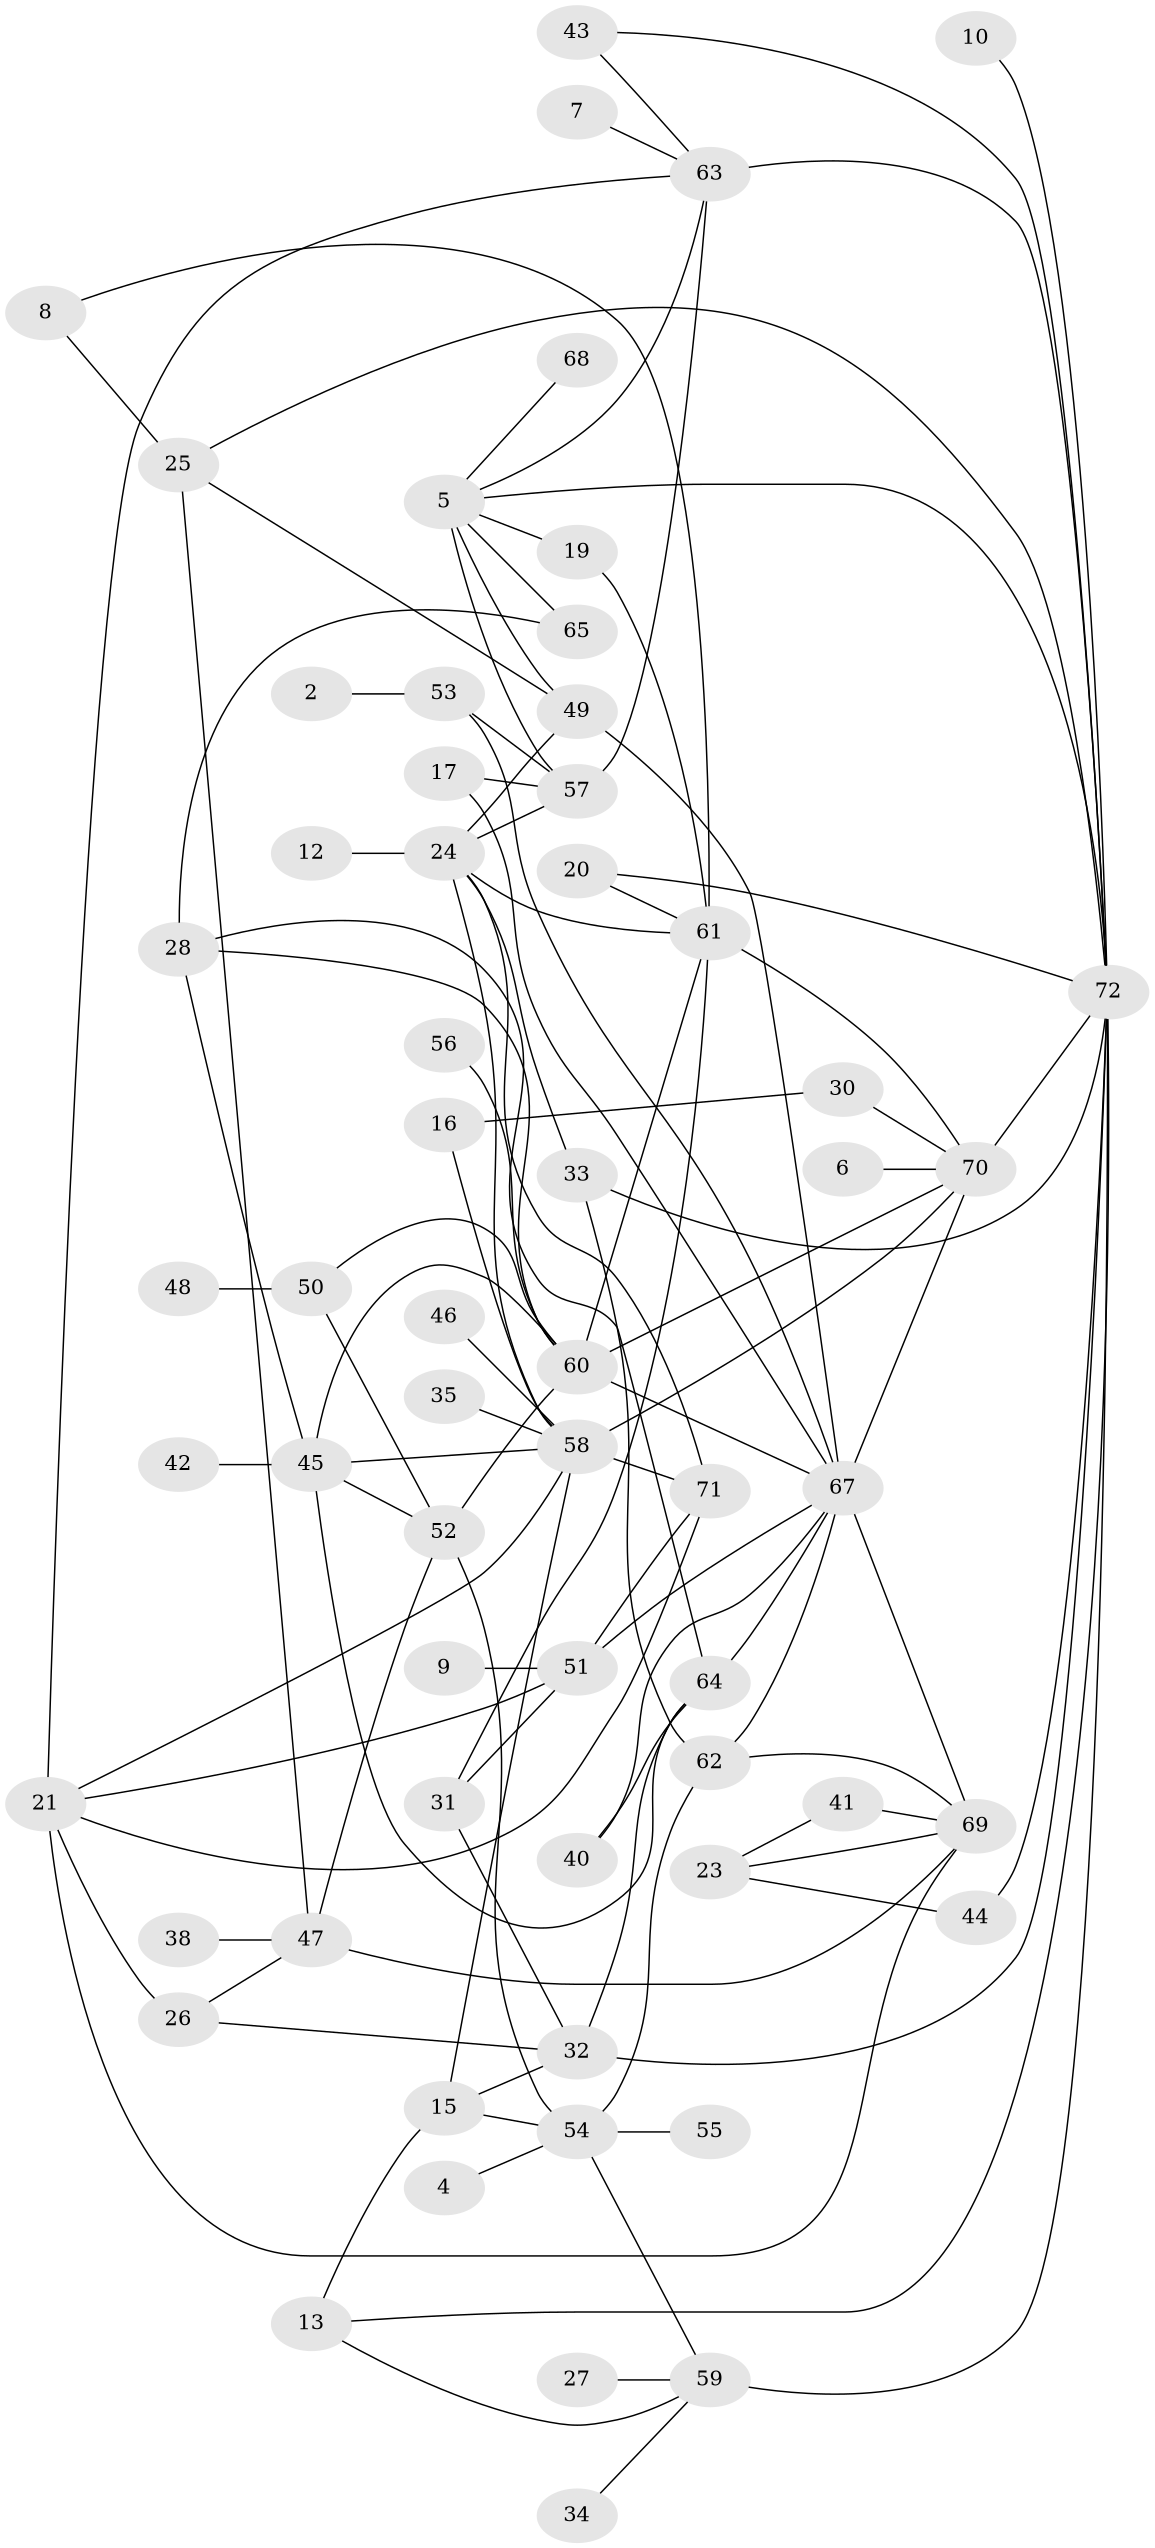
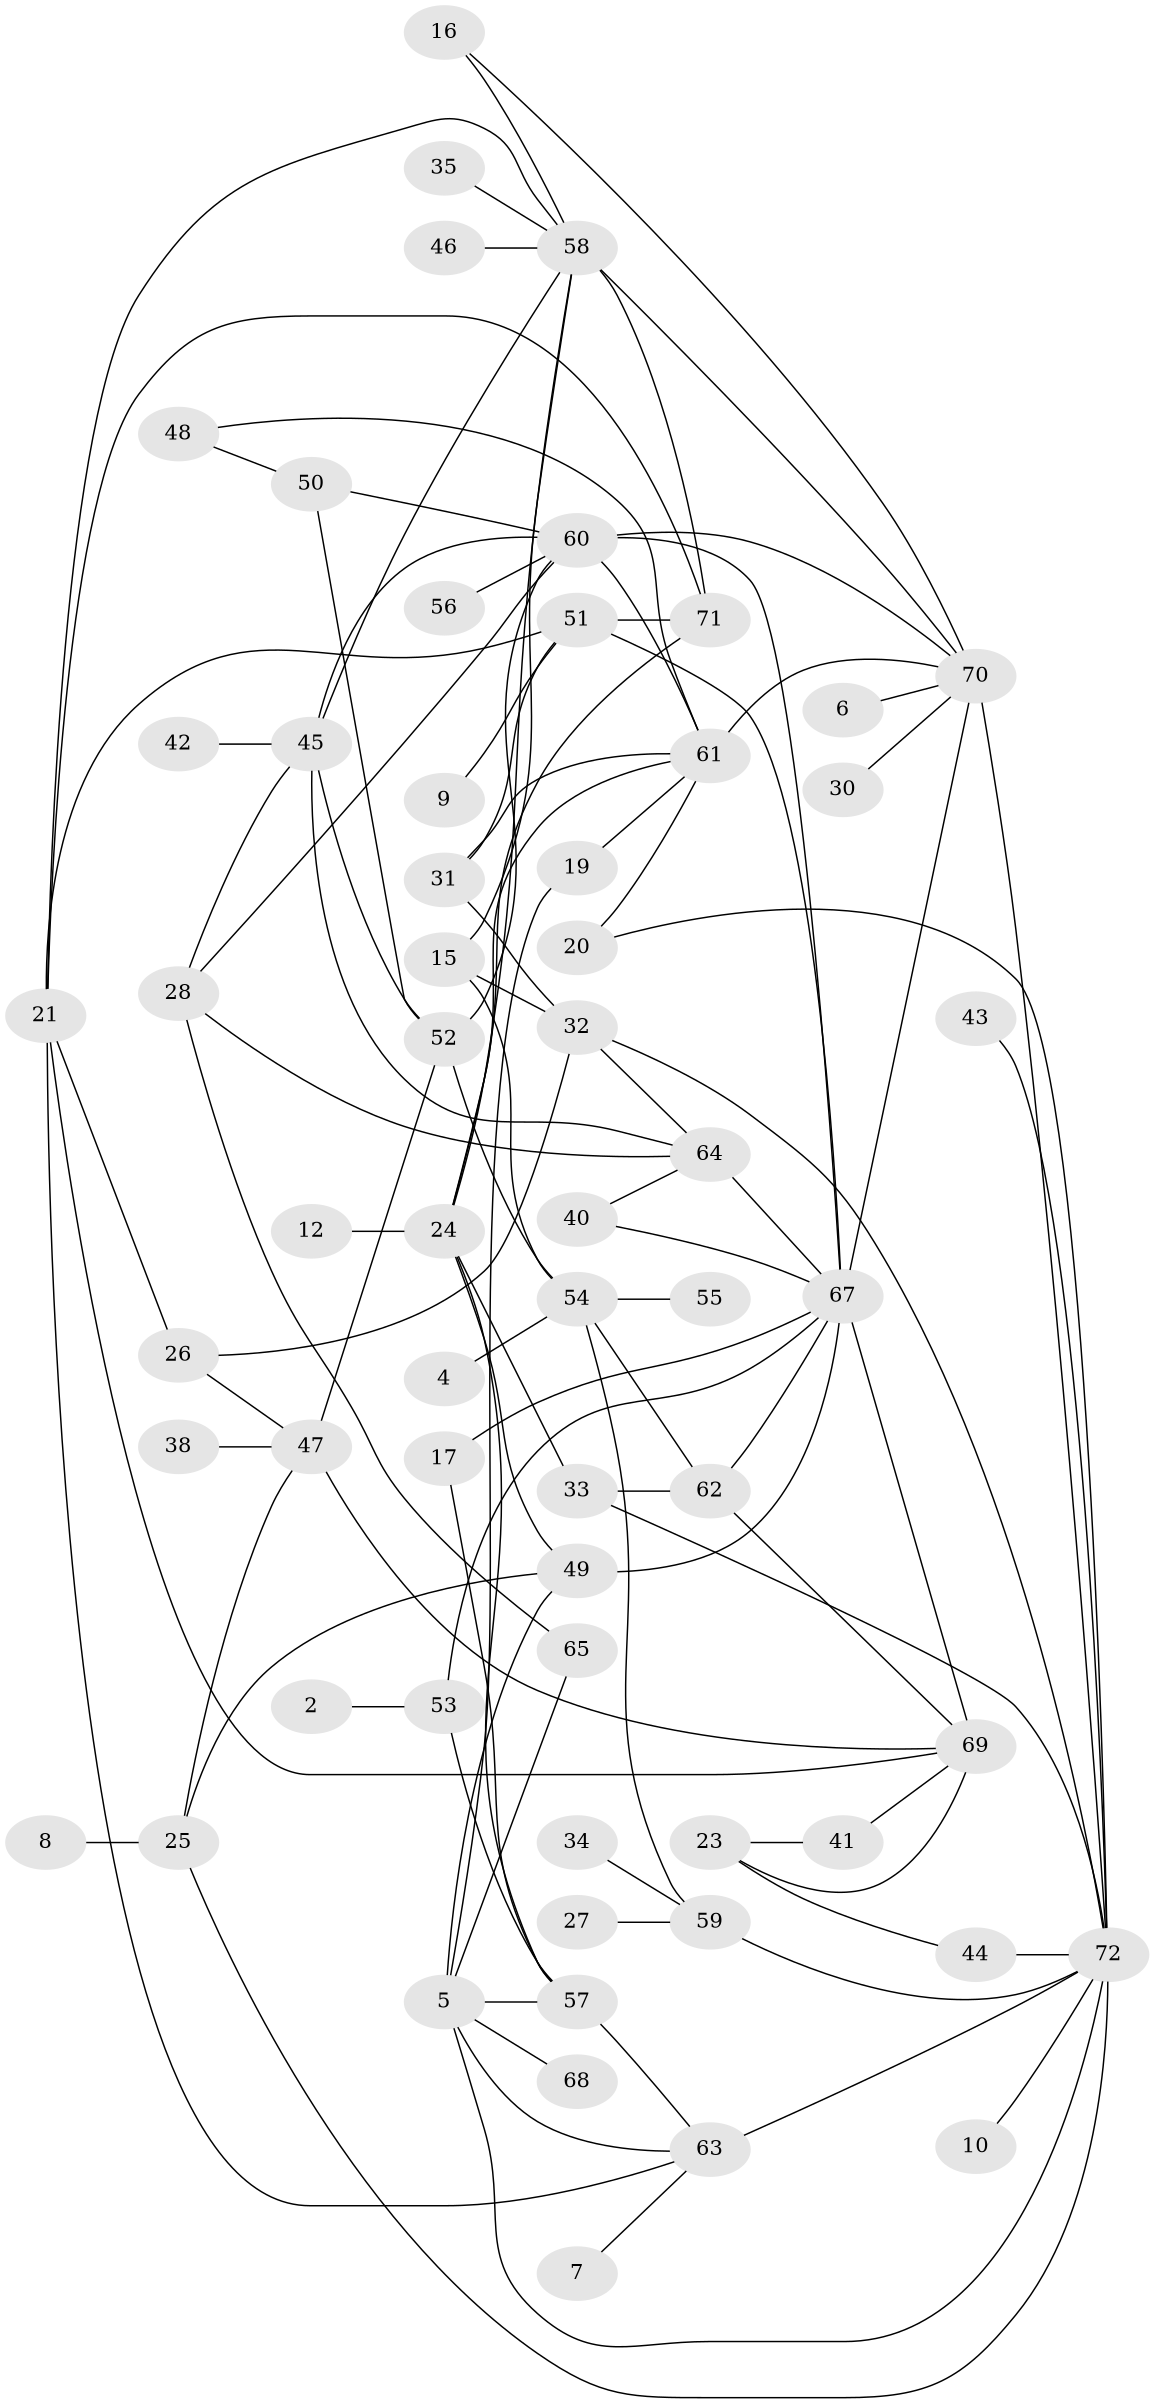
(645, 103) -> none
(629, 338) -> (530, 450)
(644, 1107) -> (744, 330)
(312, 2324) -> none
